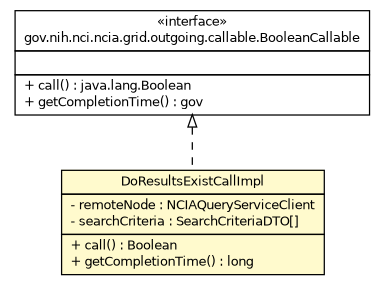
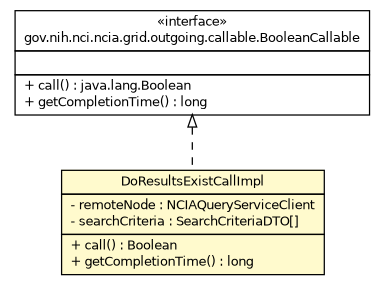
(114, 102) -> (116, 102)
